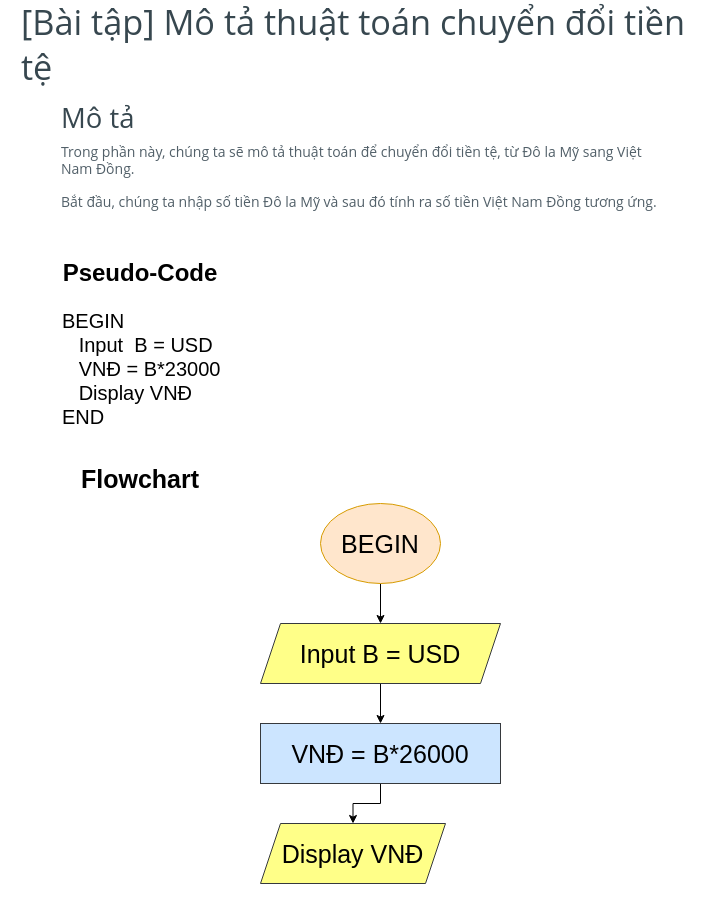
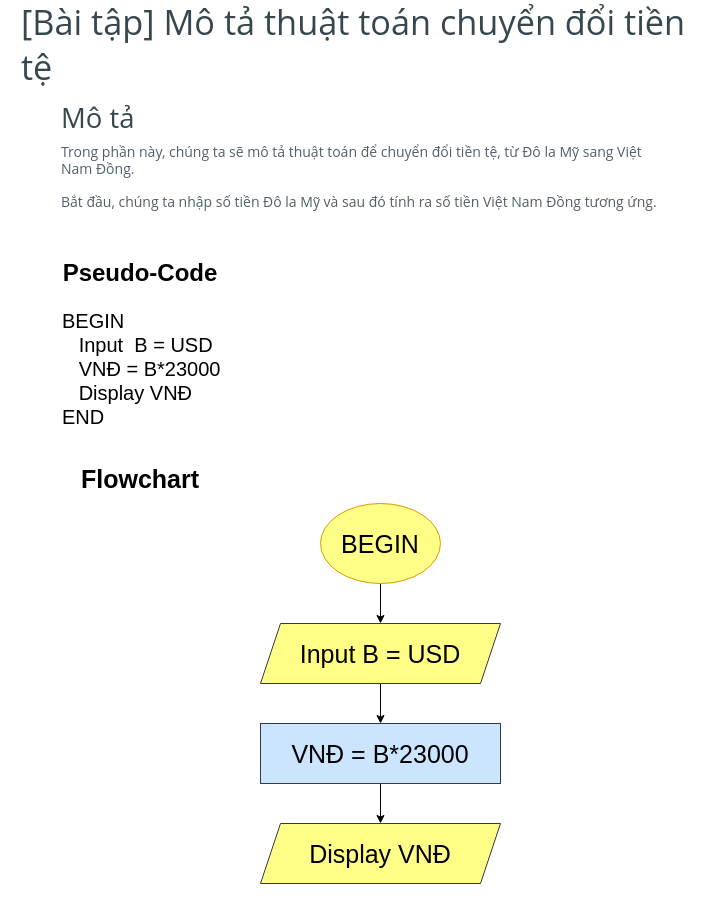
(381, 544) -> (381, 544)
(381, 754) -> (381, 754)
(353, 854) -> (381, 854)
